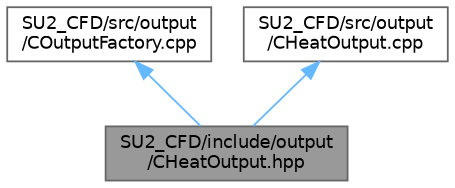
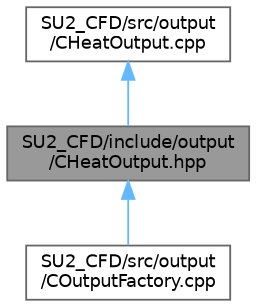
(175, 100) -> (128, 222)
